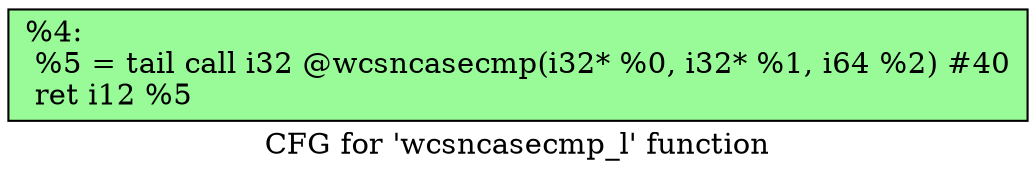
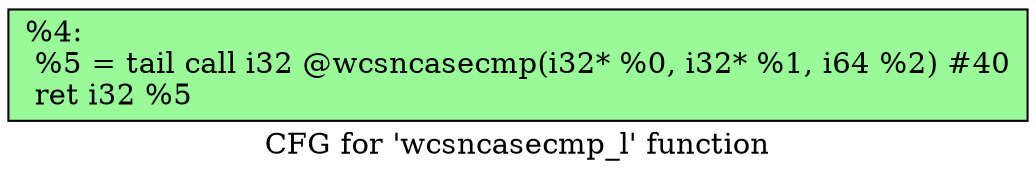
(109, 96) -> (109, 96)
